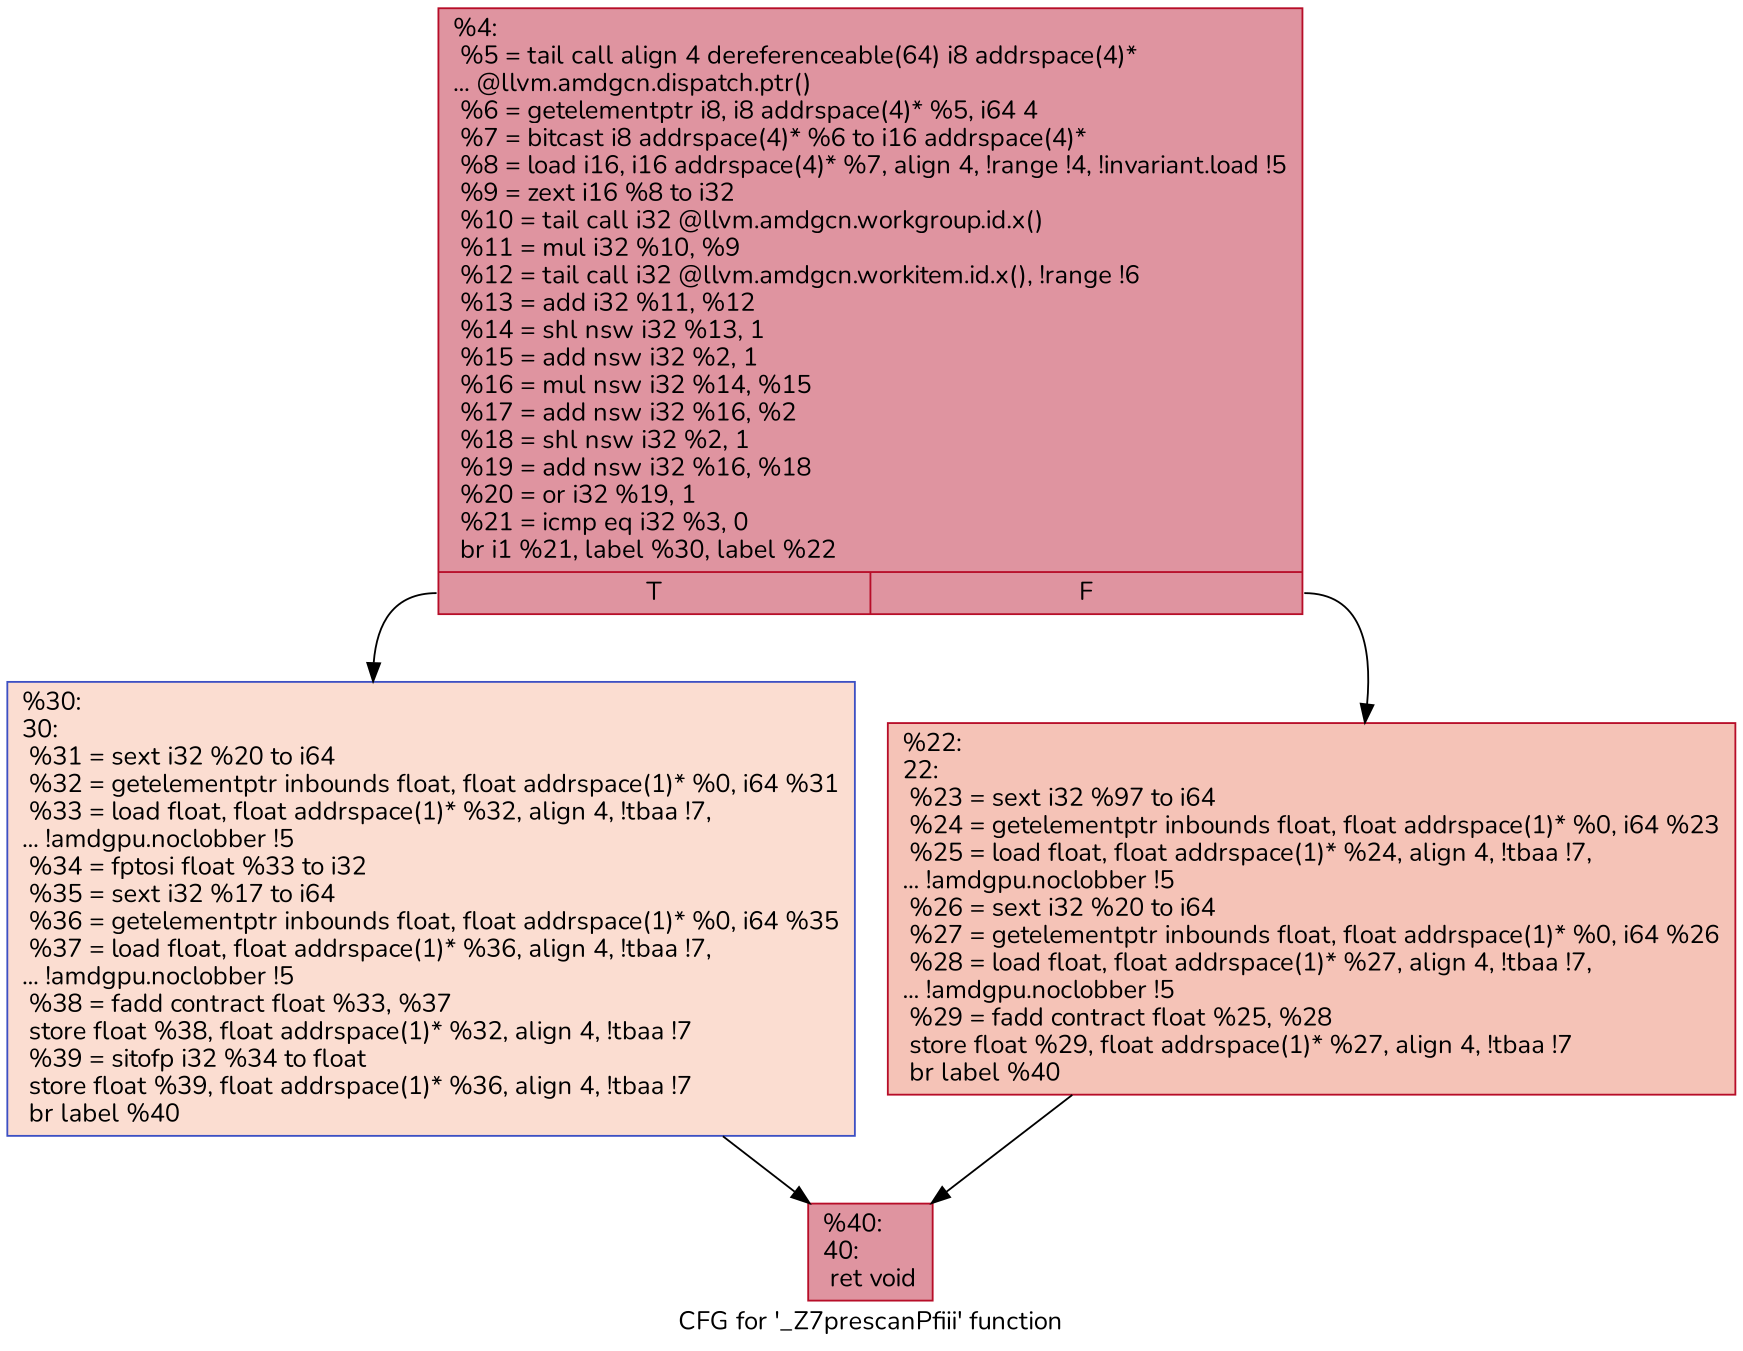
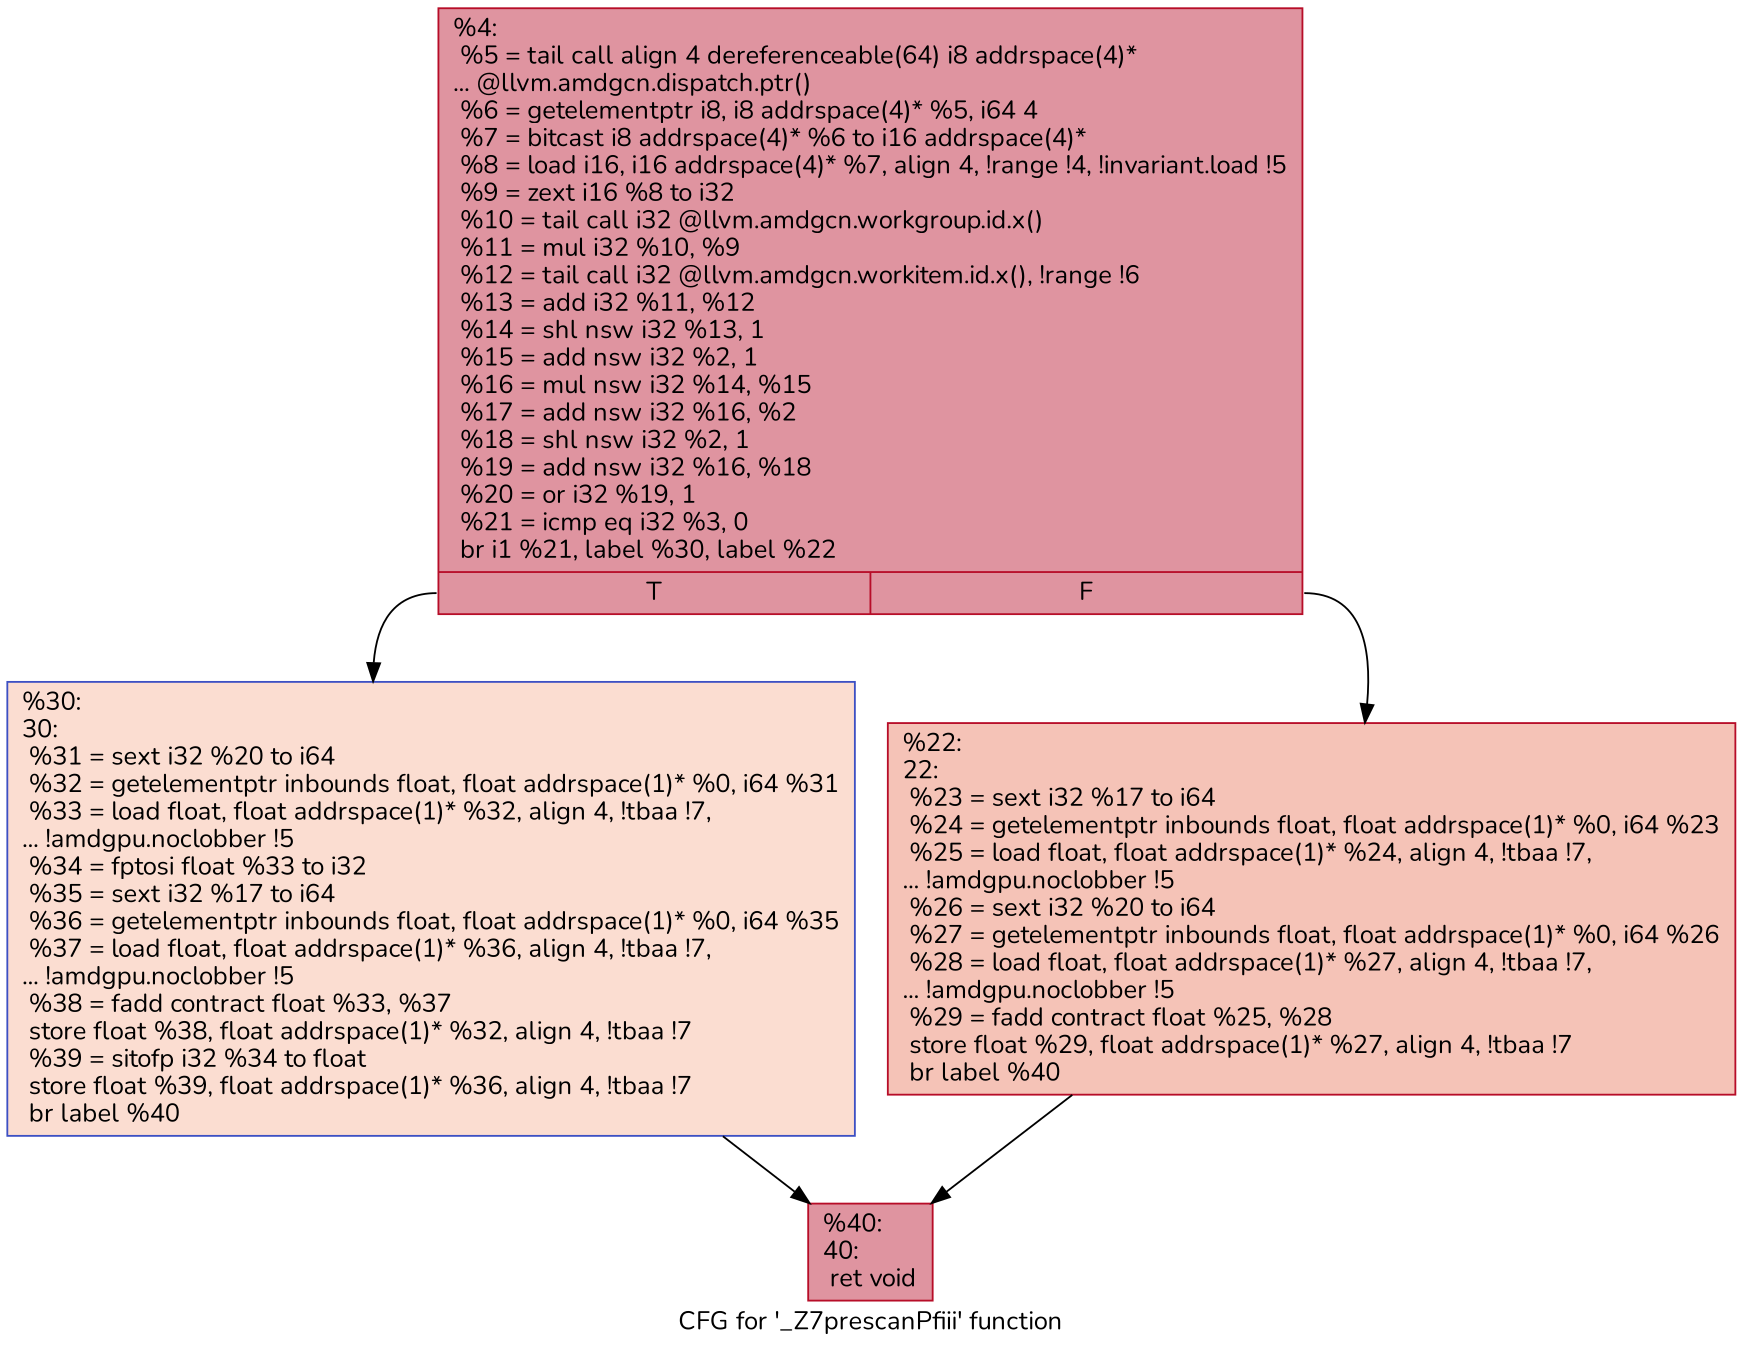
(1060, 798) -> (1060, 798)
